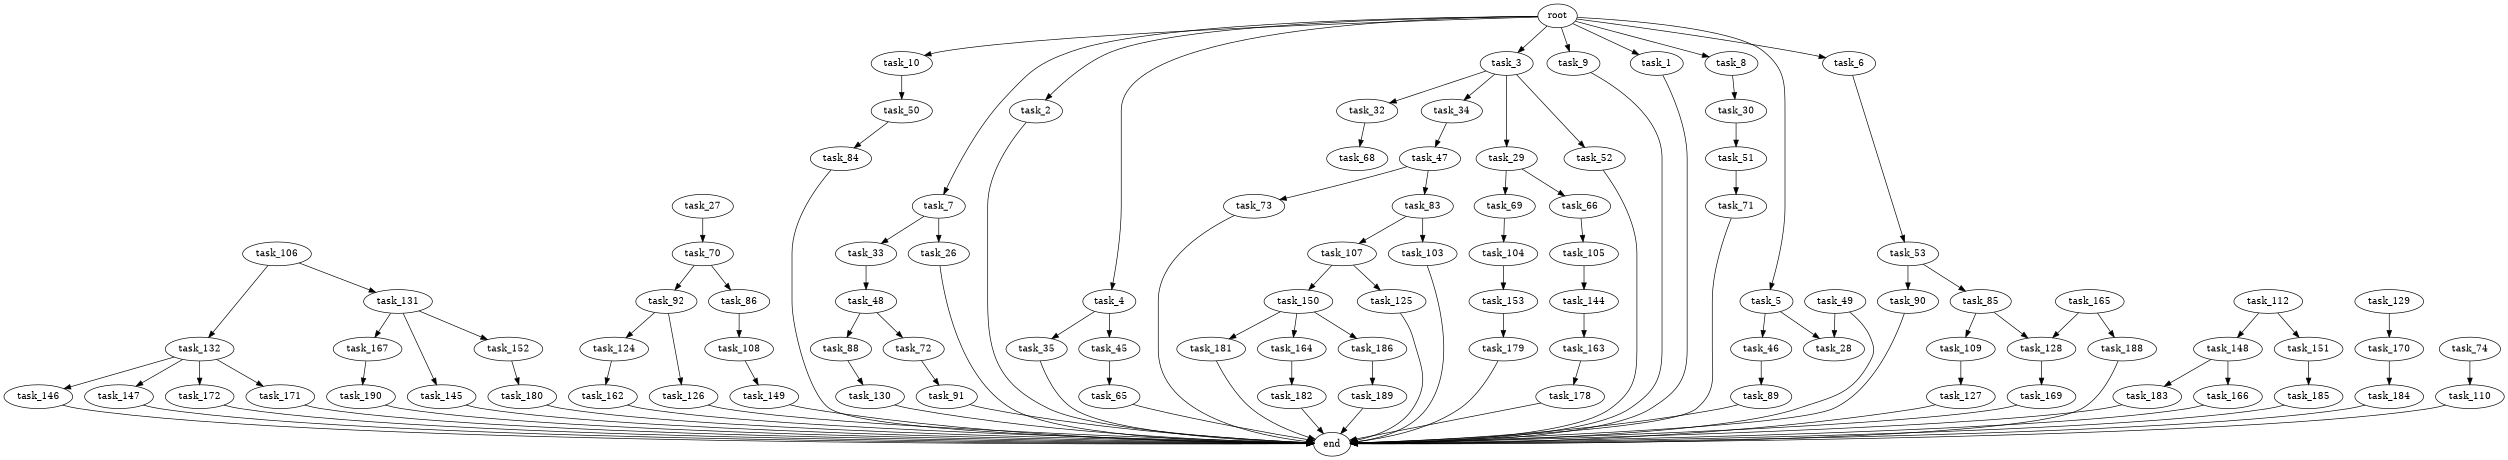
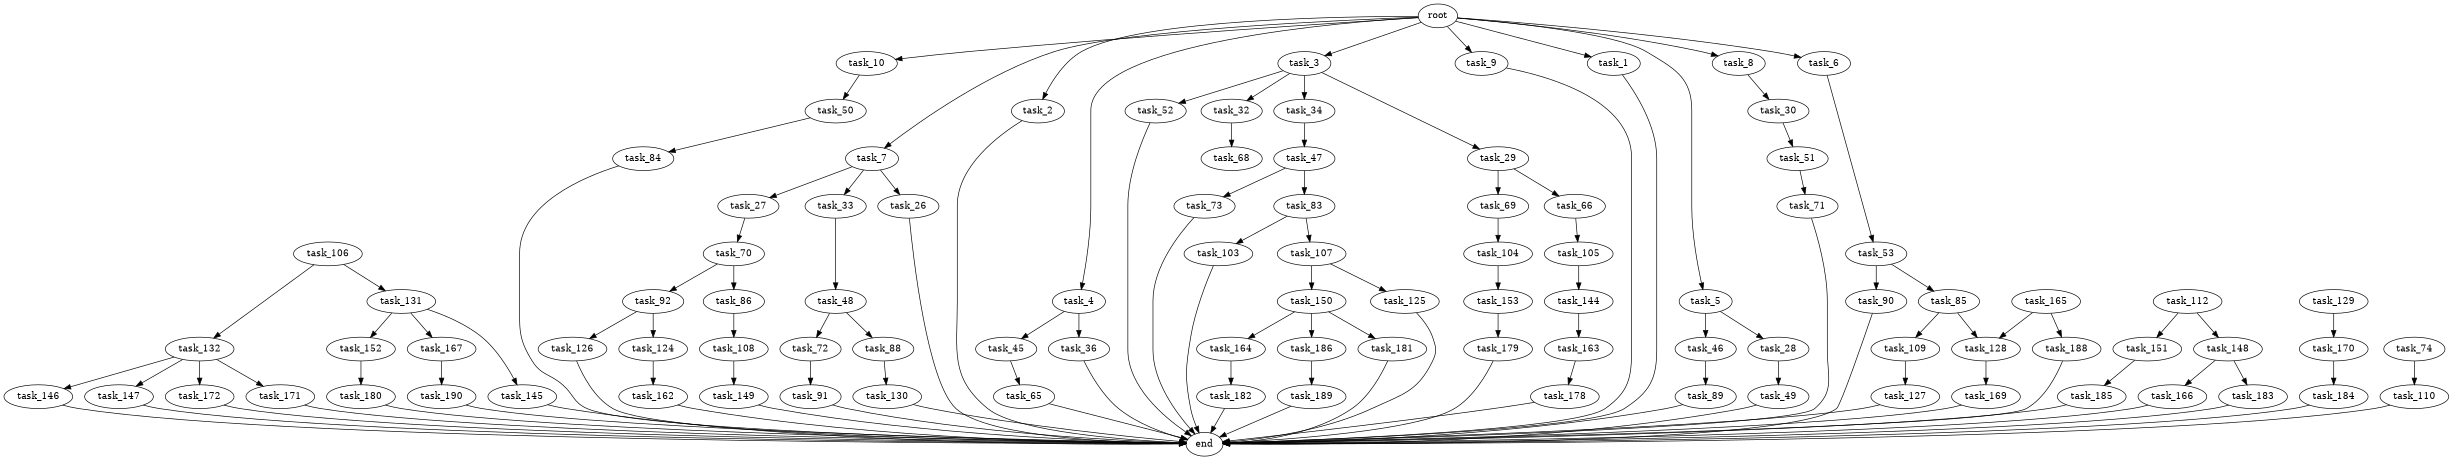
none -> (814, 181)
(1835, 322) -> (1778, 370)
(1037, 349) -> (1079, 349)
